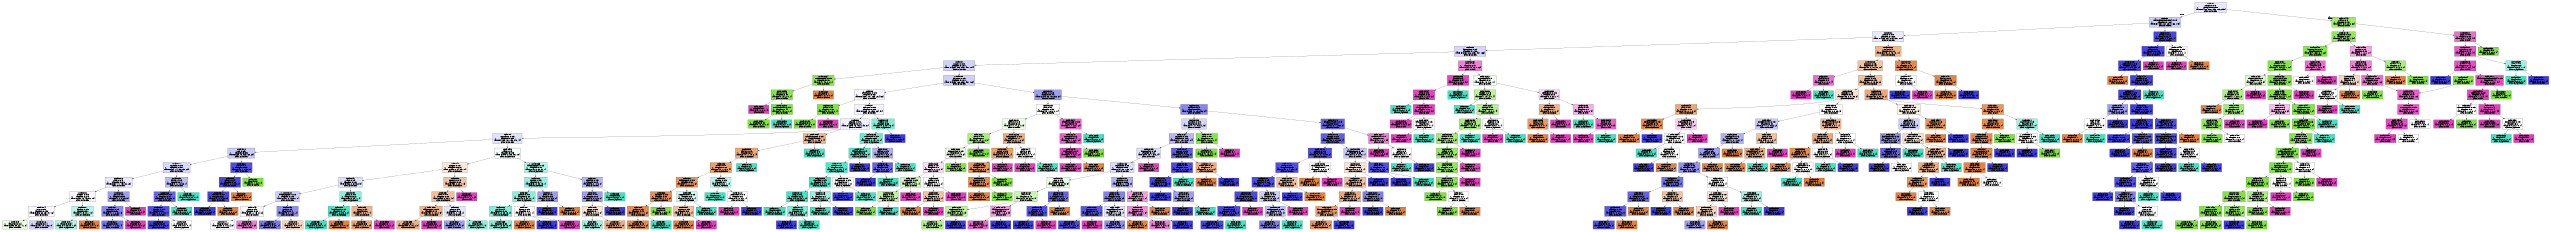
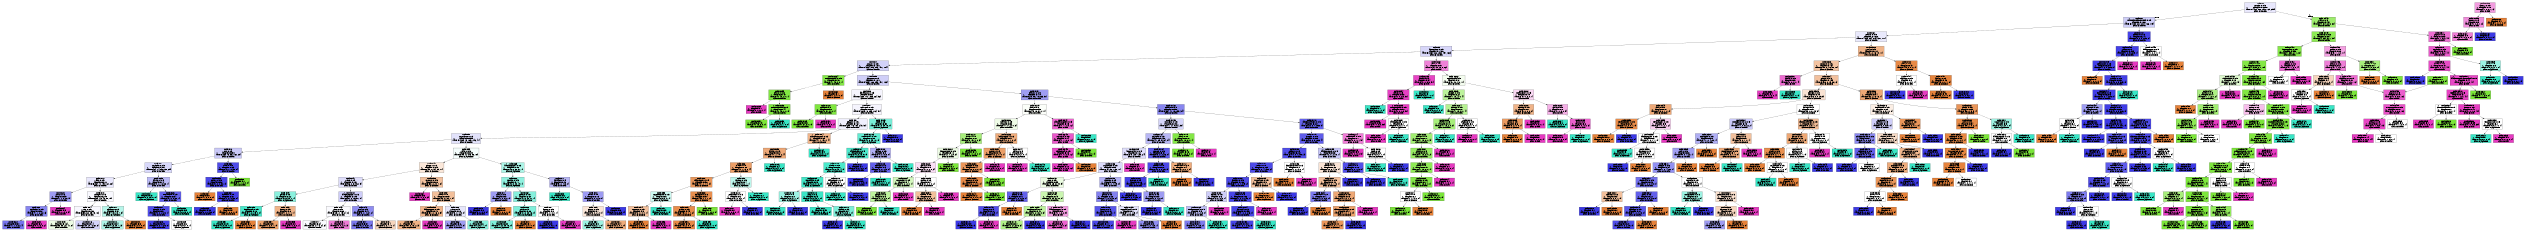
(1993, 113) -> (1967, 113)
(1129, 189) -> (1121, 190)
(524, 218) -> (525, 218)
